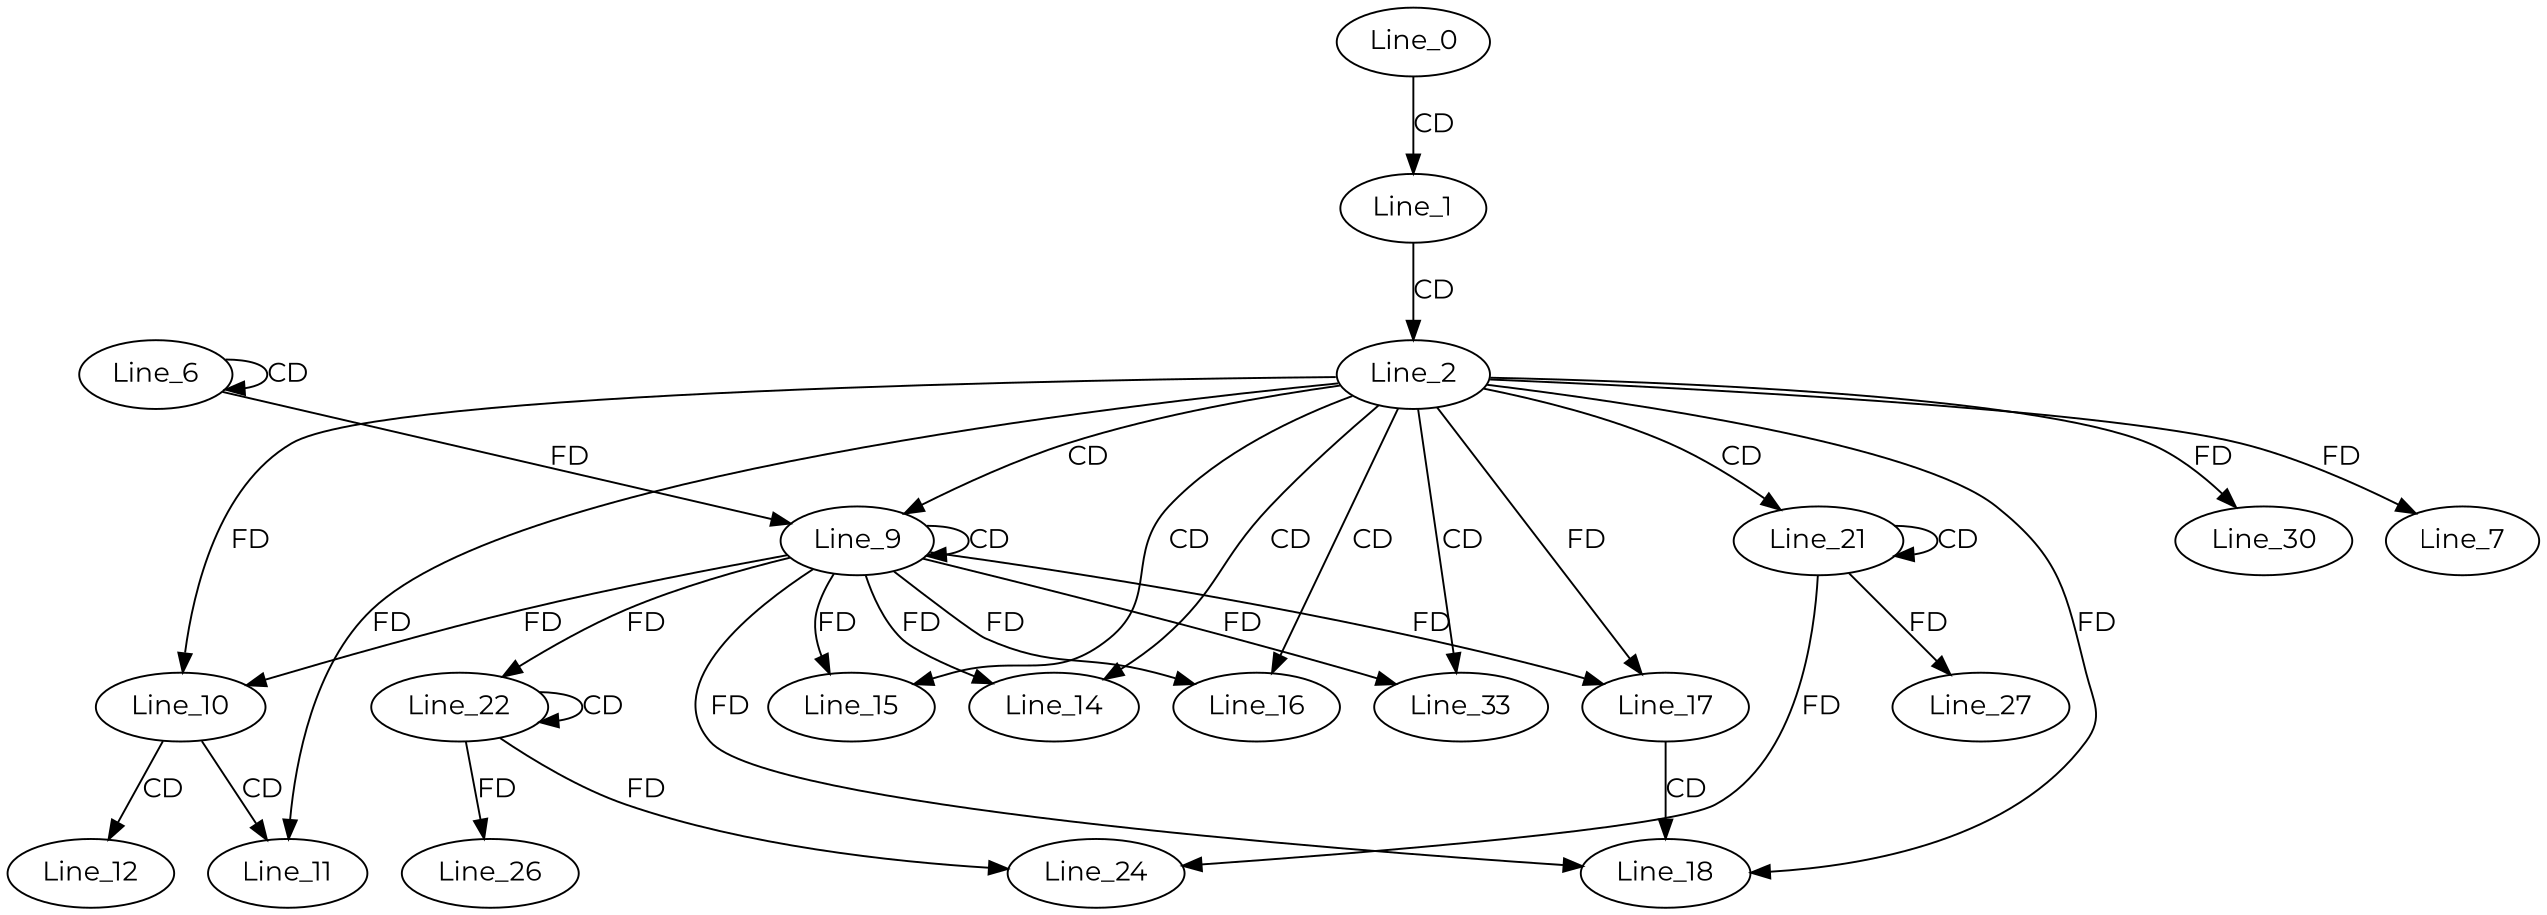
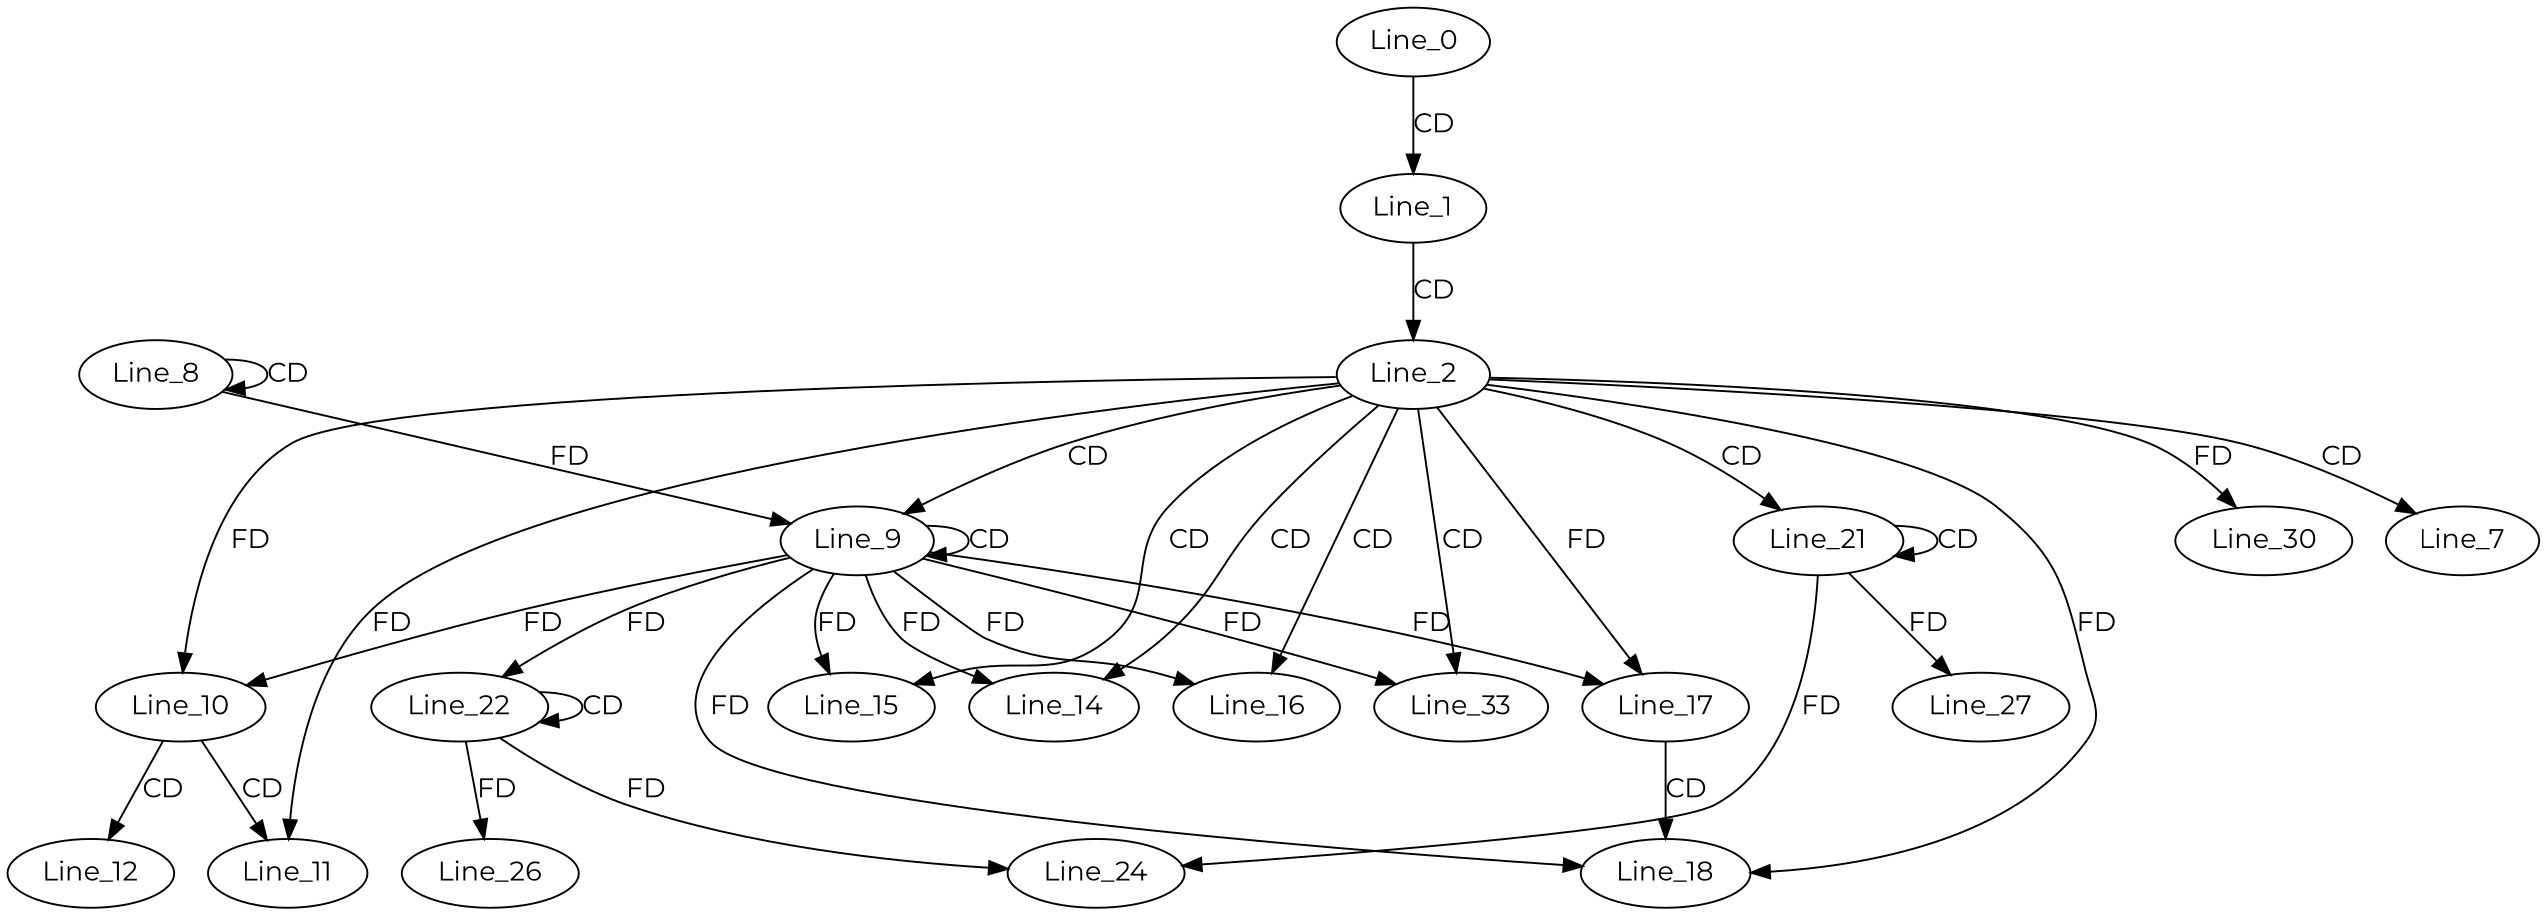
(156, 375) -> (156, 375)
(2341, 458) -> (2342, 458)
